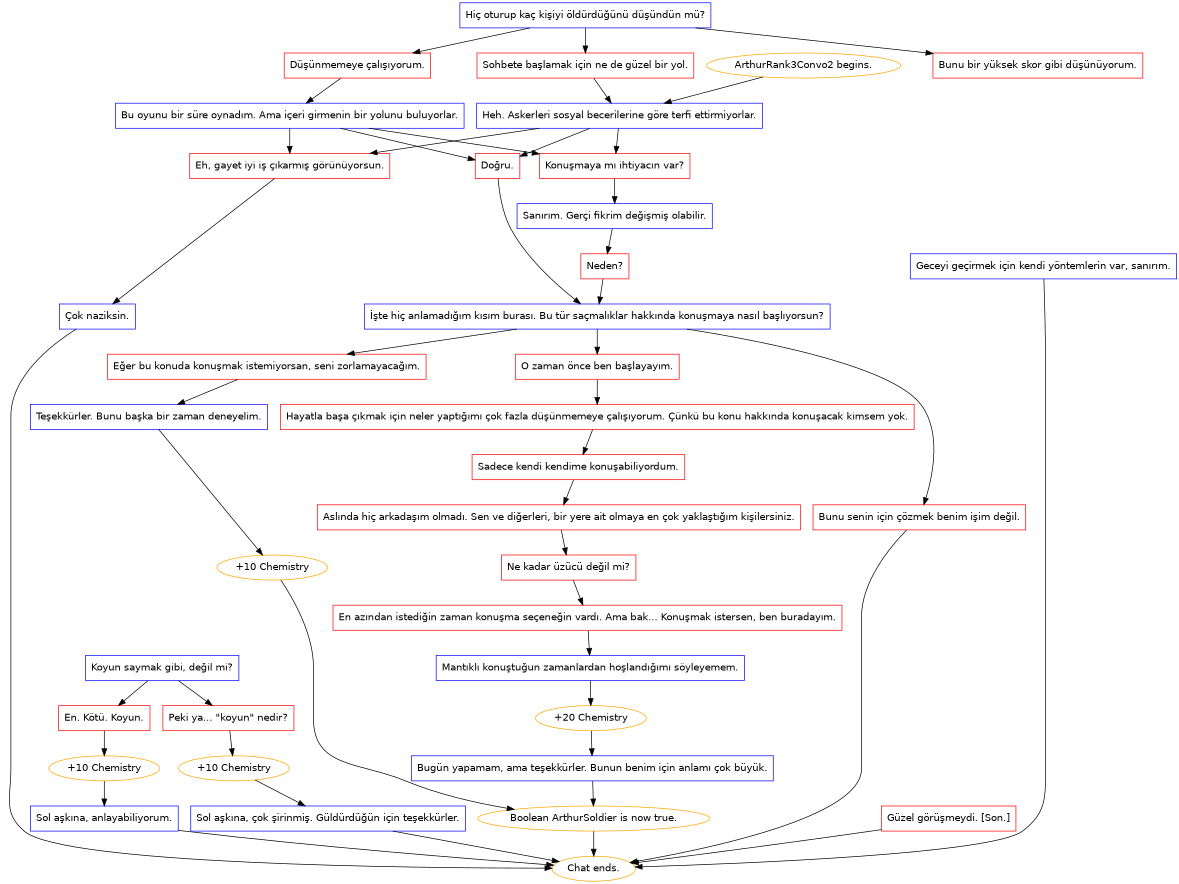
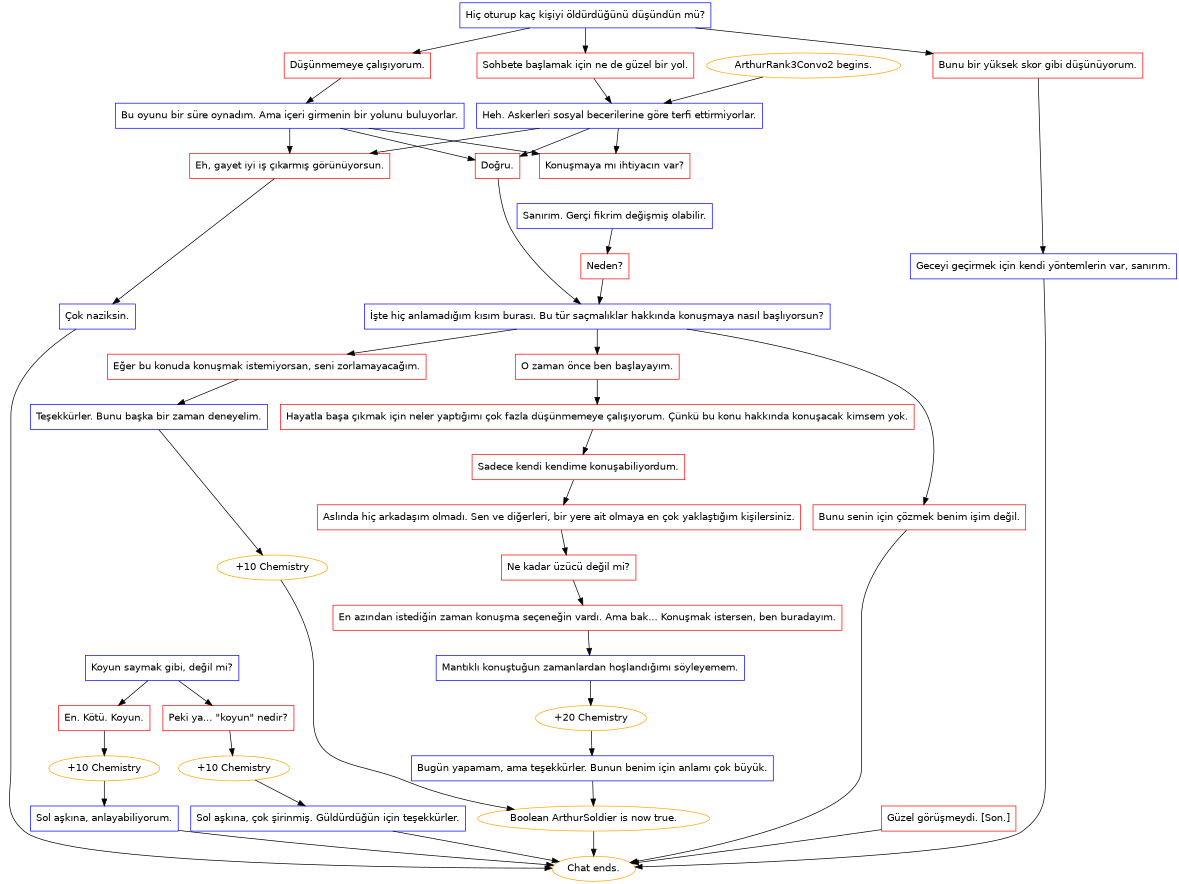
none -> (1041, 162)
(615, 188) -> none
